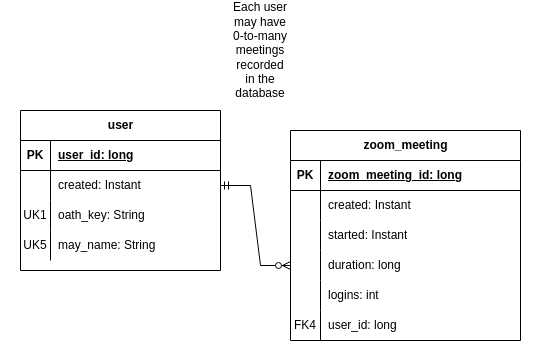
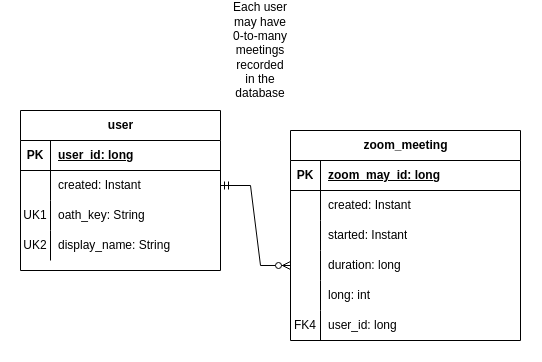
(391, 176) -> (379, 176)
(36, 246) -> (36, 246)
(108, 246) -> (118, 246)
(358, 296) -> (353, 296)
